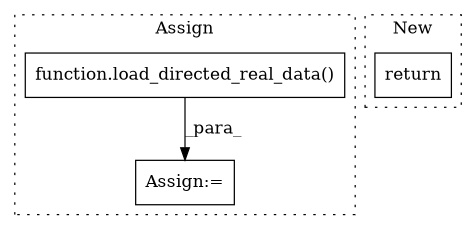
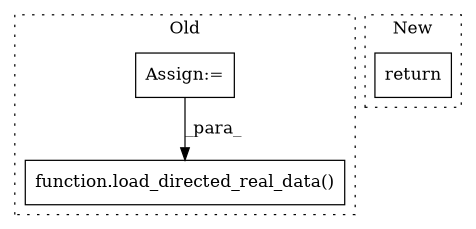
(185, 29) -> (185, 29)
(185, 123) -> (185, 123)
